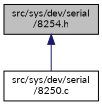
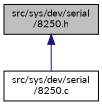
(51, 19) -> (51, 19)
